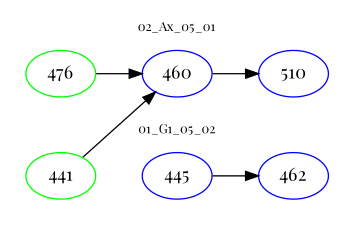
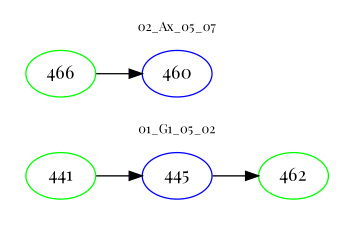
(177, 28) -> (177, 28)
(61, 74) -> (61, 74)
(294, 74) -> none
(114, 129) -> (113, 176)
(294, 176) -> (294, 176)
